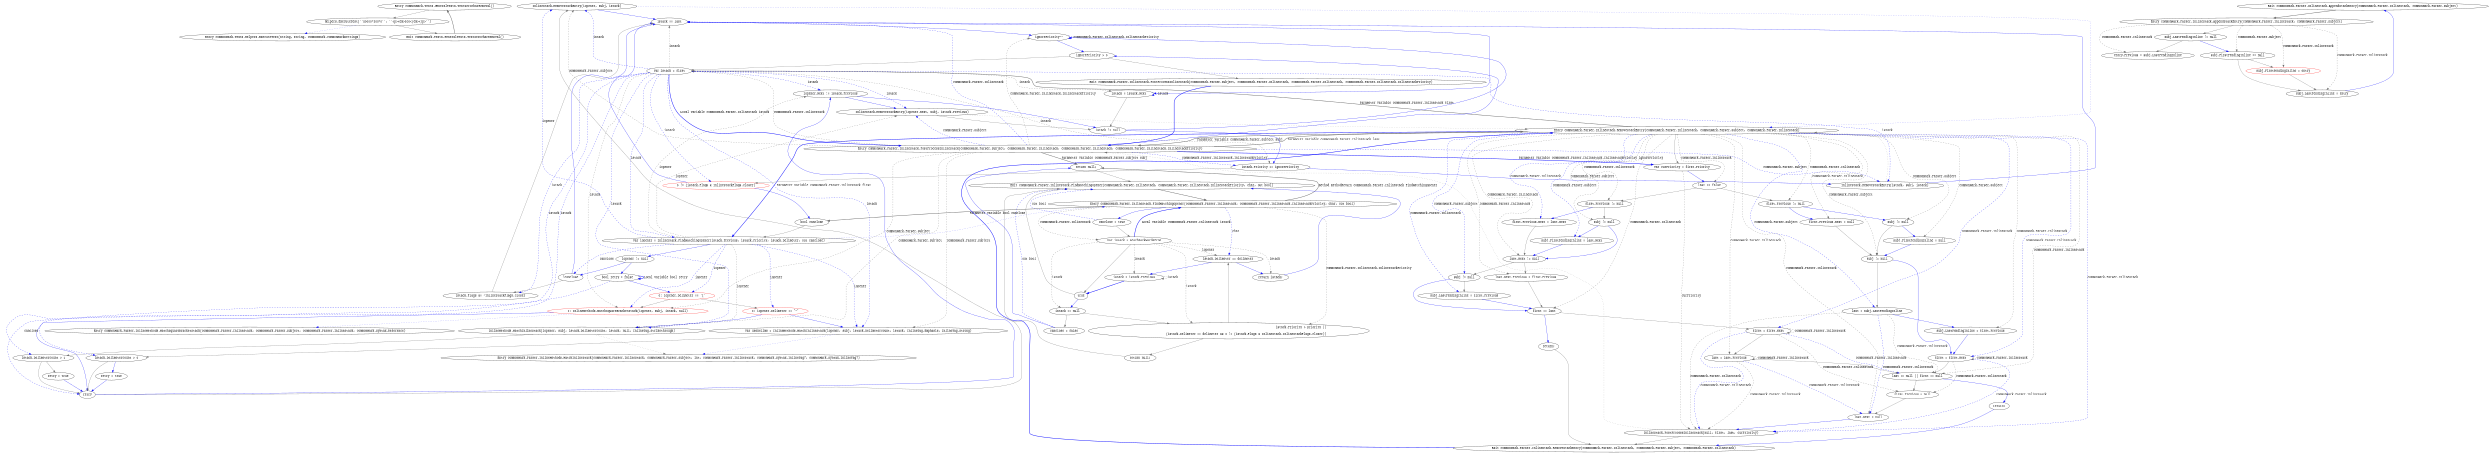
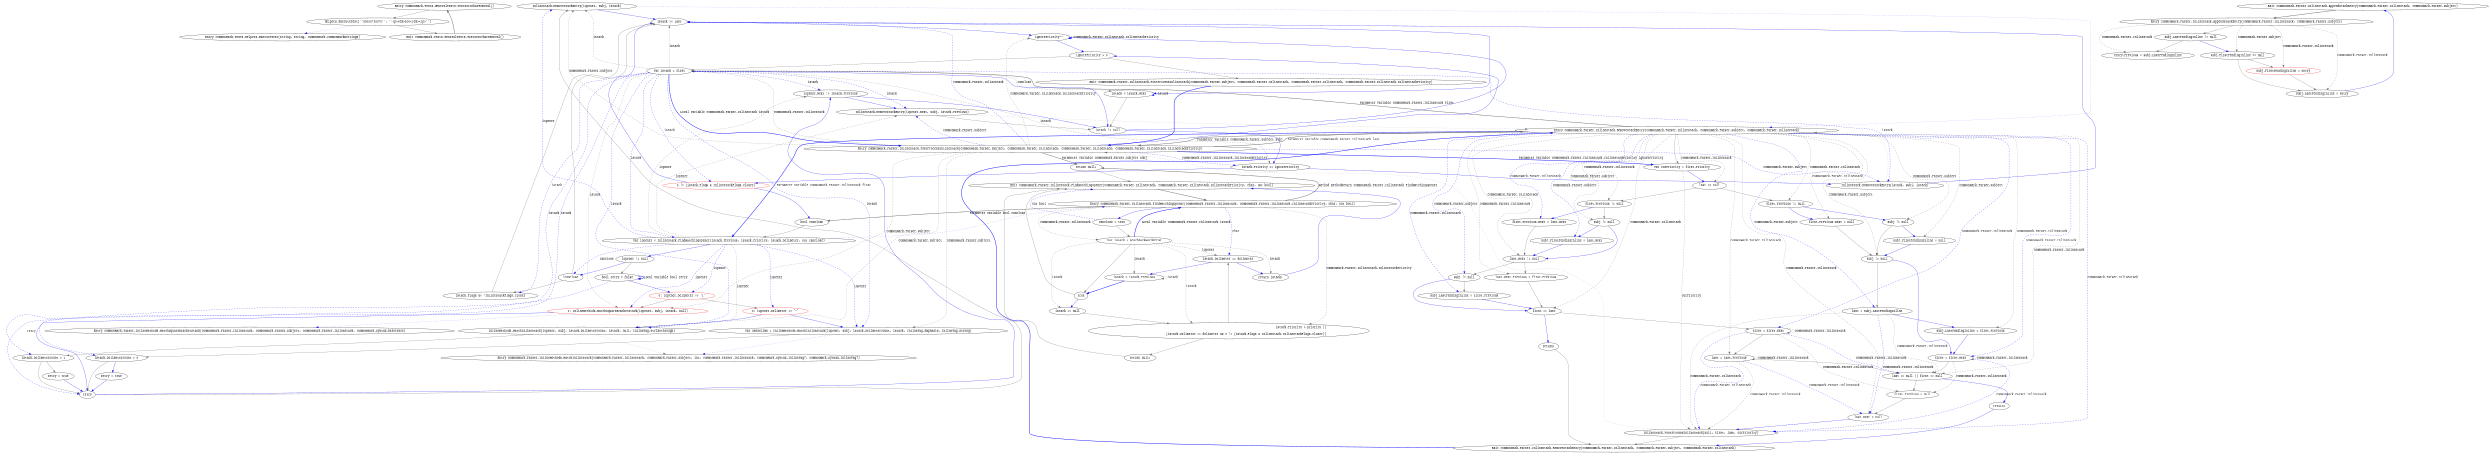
(598, 59) -> (598, 59)
none -> (913, 74)
(1024, 82) -> (1024, 82)
(571, 118) -> (571, 118)
(983, 175) -> (995, 174)
(1710, 186) -> (1710, 186)
(627, 267) -> (627, 267)
(31, 331) -> (31, 331)
(1064, 331) -> none
